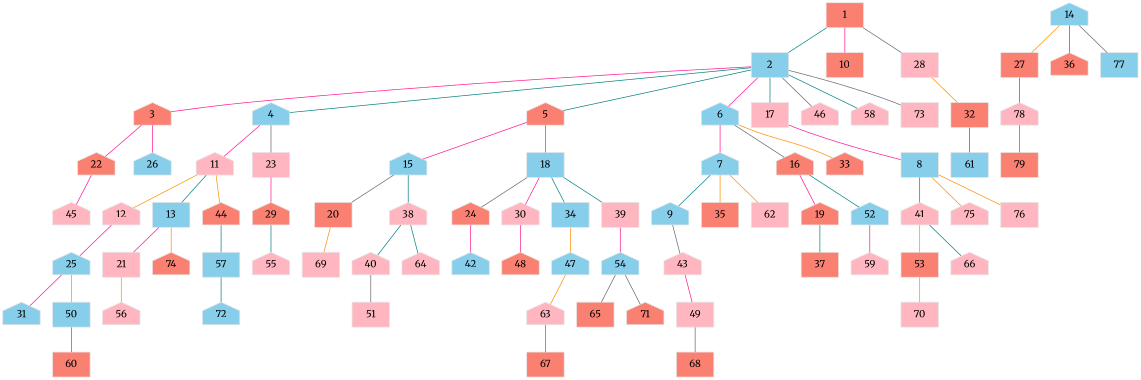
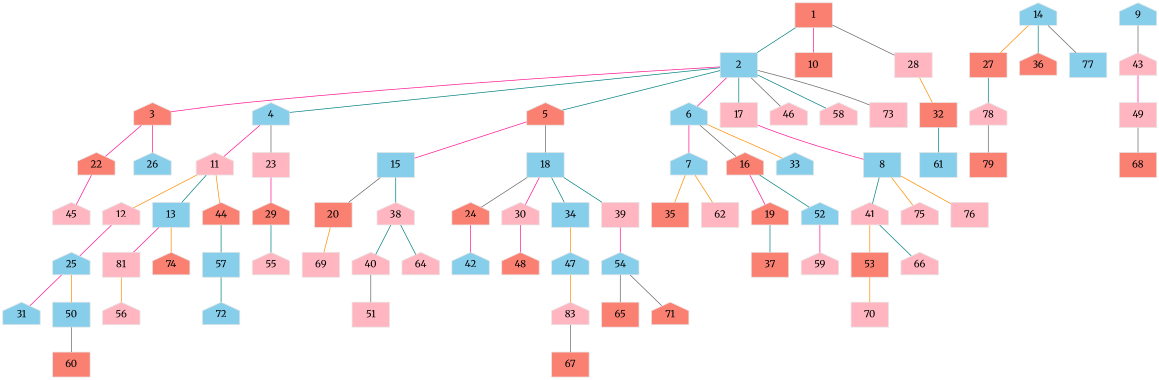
(408, 165) -> (396, 165)
(845, 165) -> (795, 165)
(694, 191) -> none
(121, 265) -> (121, 265)
(545, 315) -> (570, 315)
